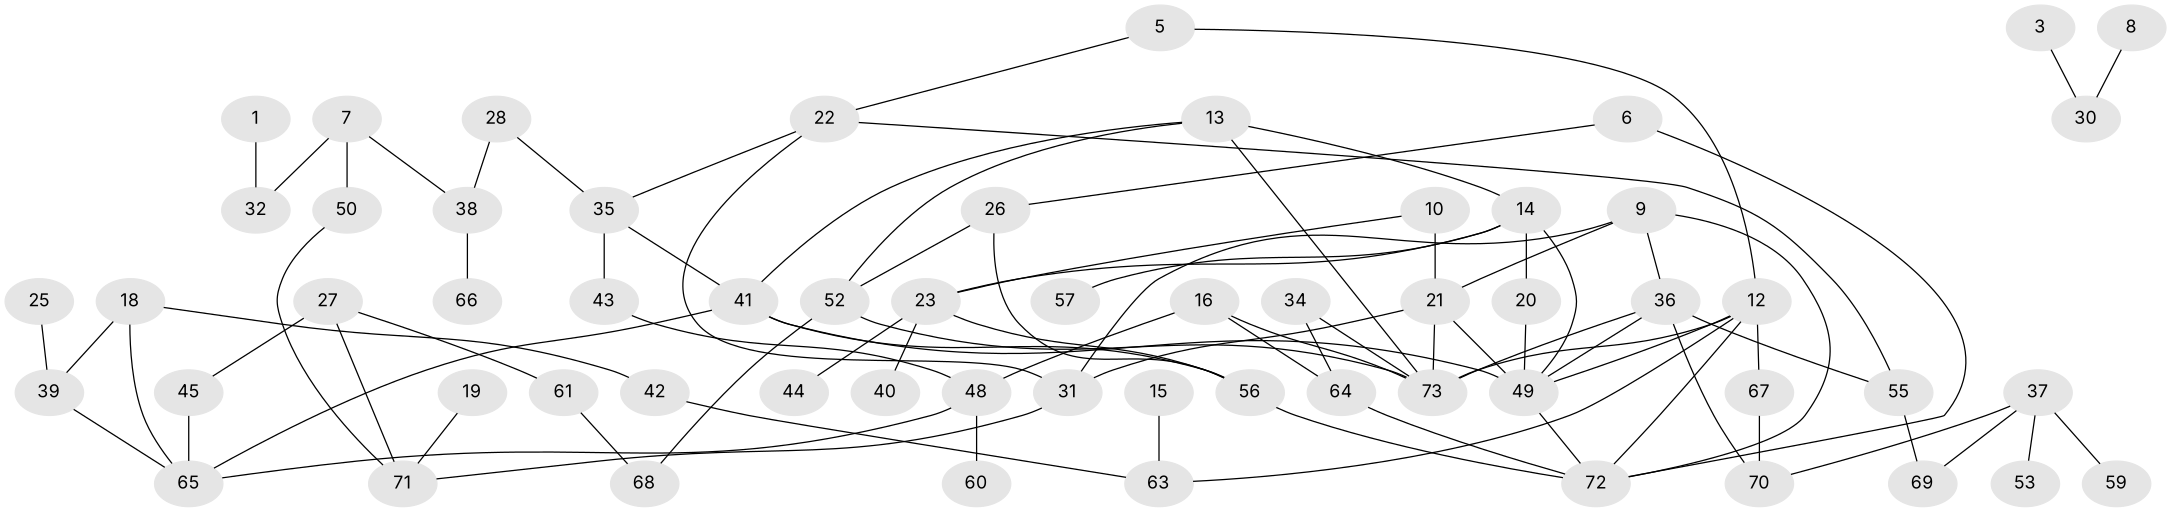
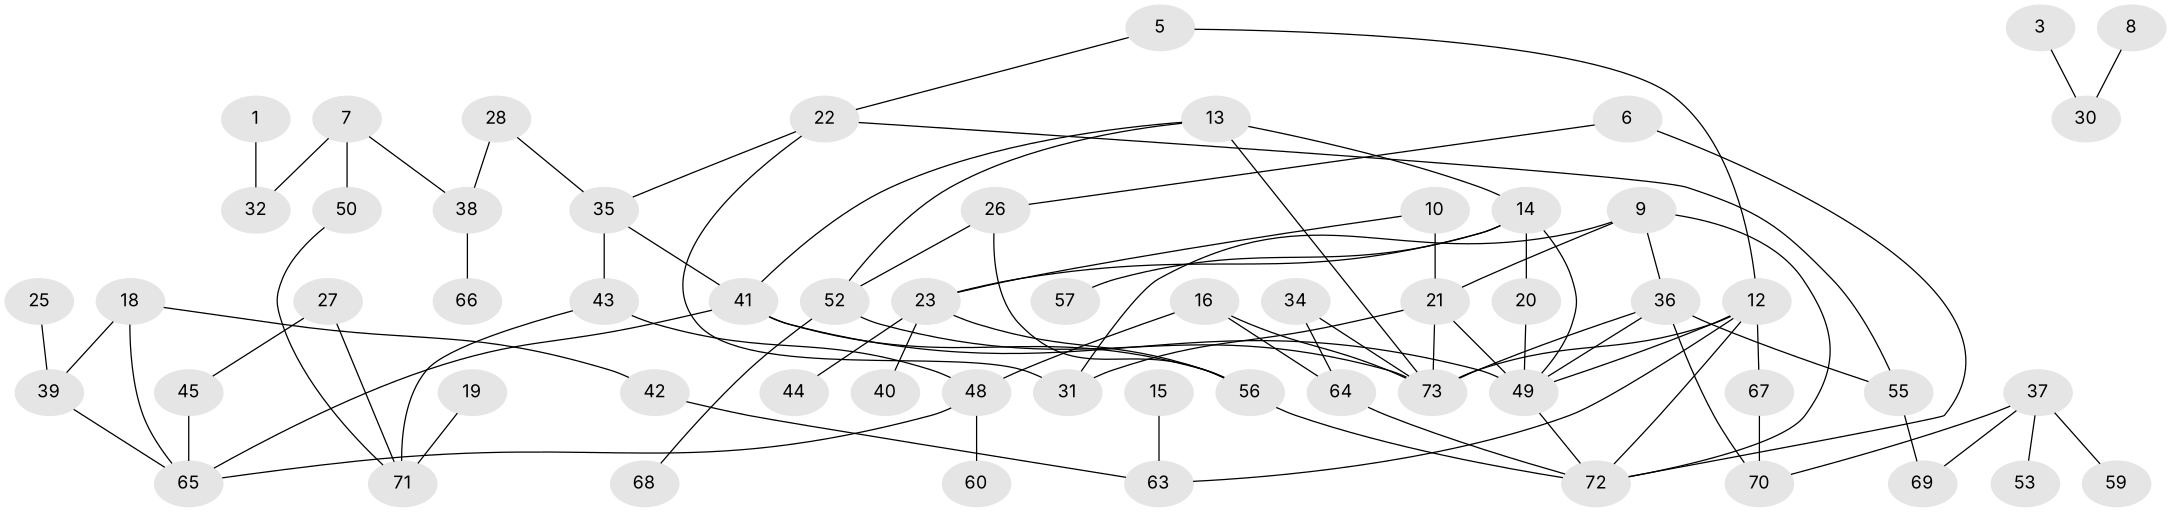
(564, 393) -> none
(802, 450) -> (453, 352)
